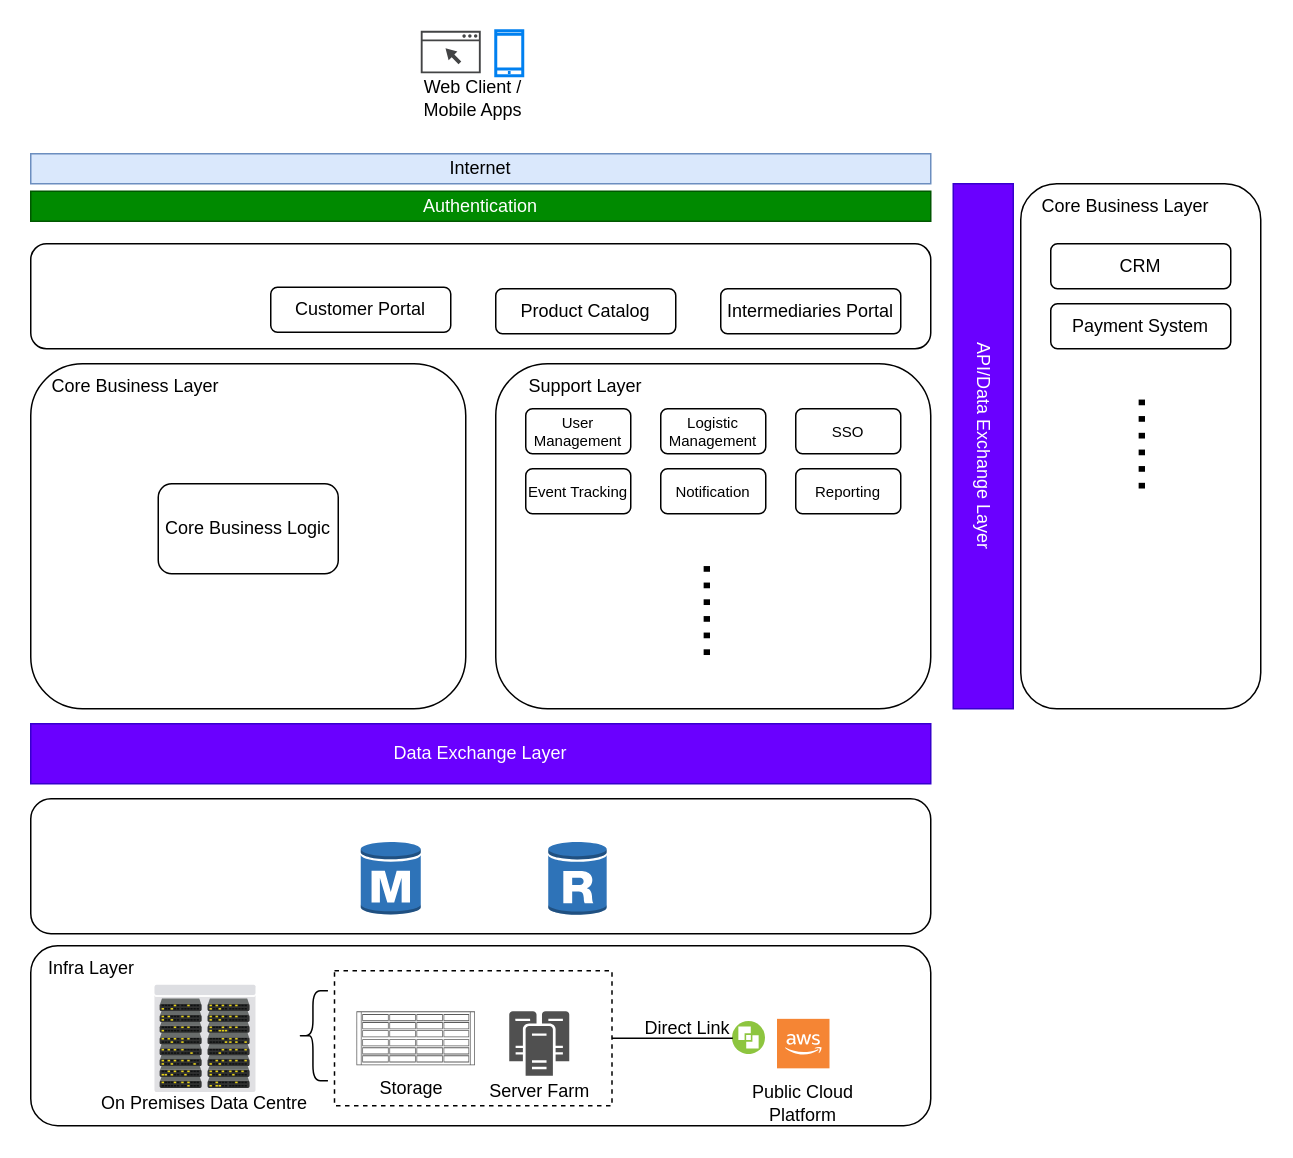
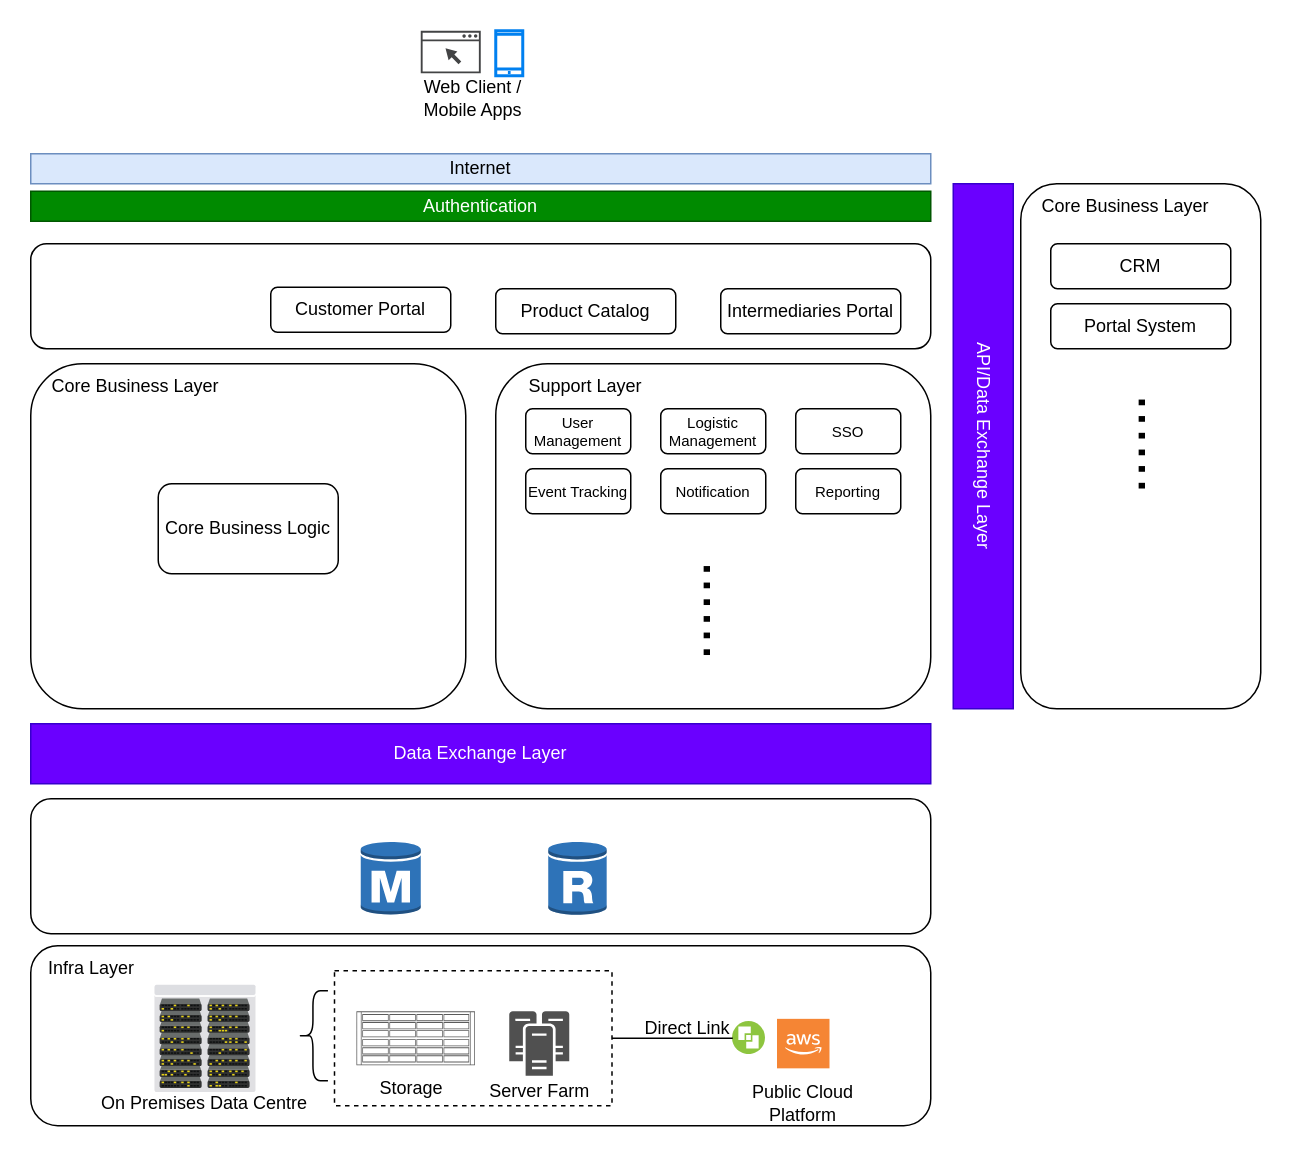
(1141, 326) -> (1141, 326)
